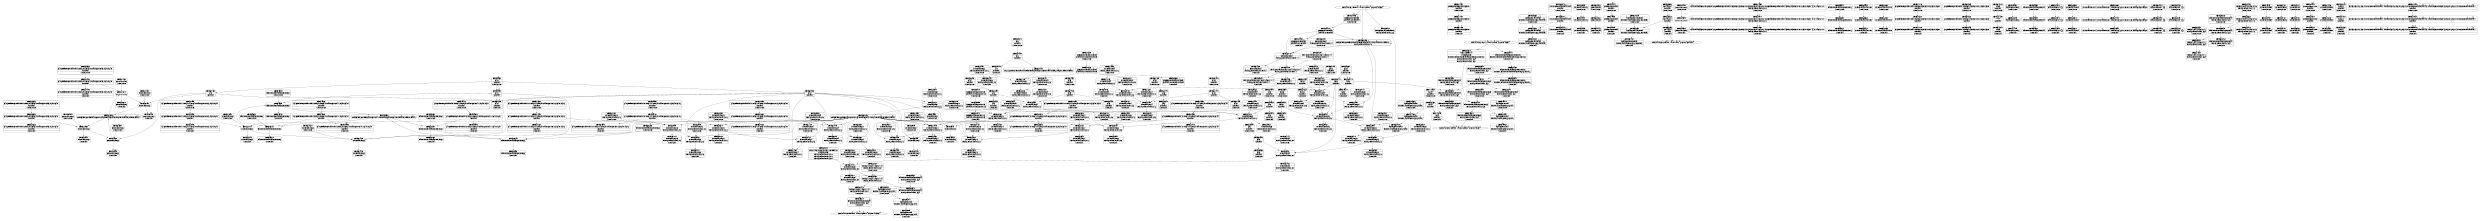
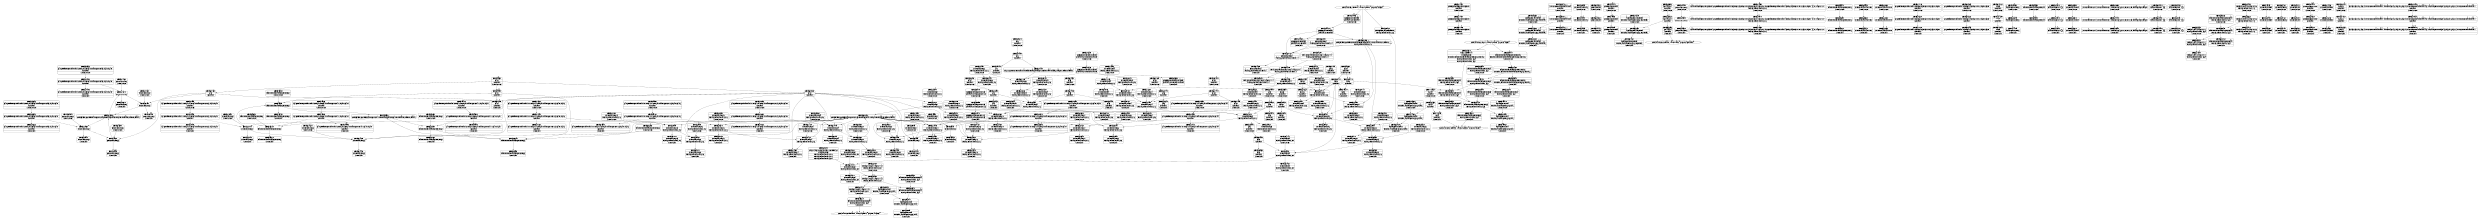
(2034, 31) -> none
none -> (953, 116)
